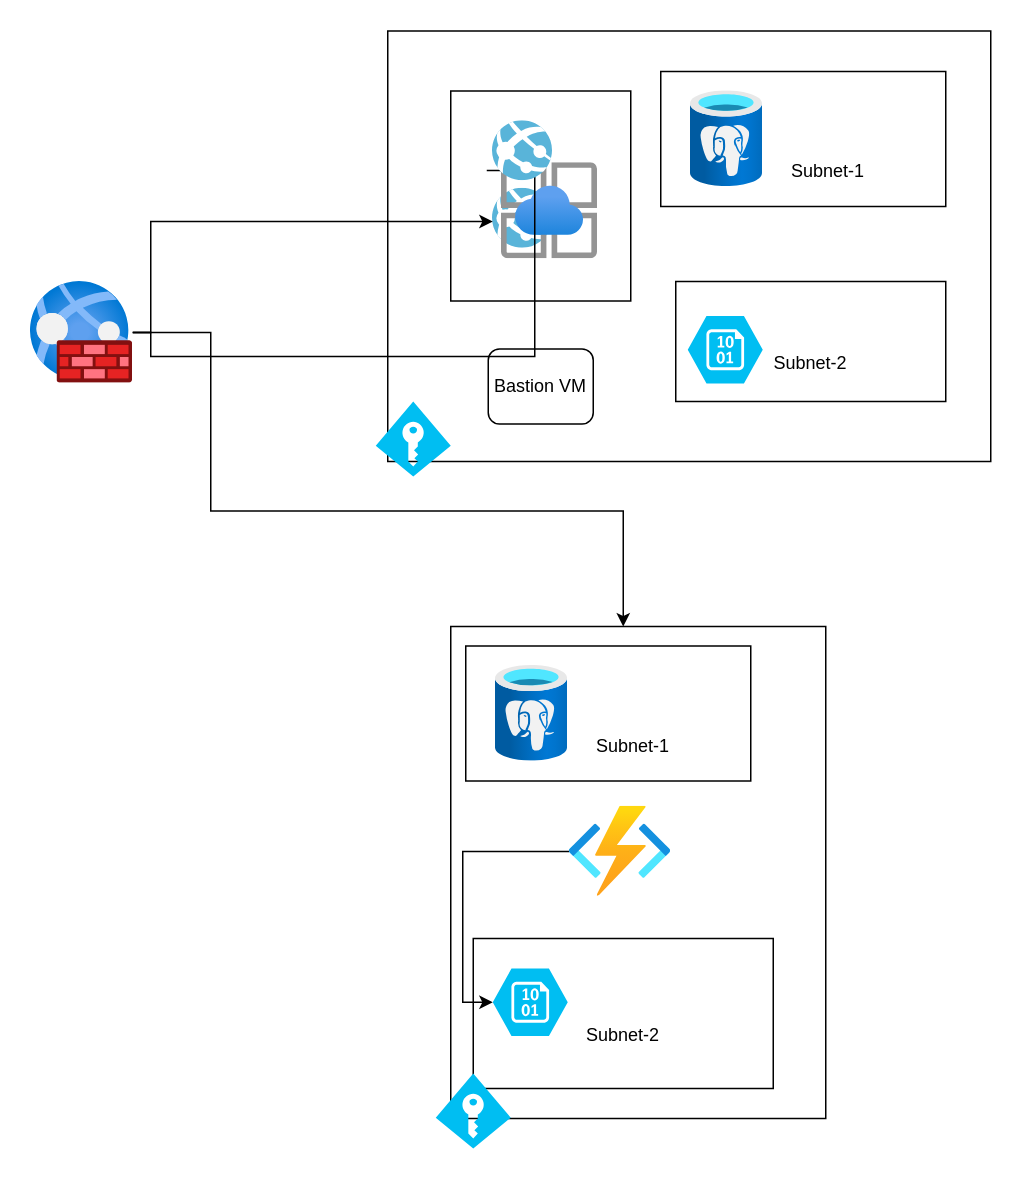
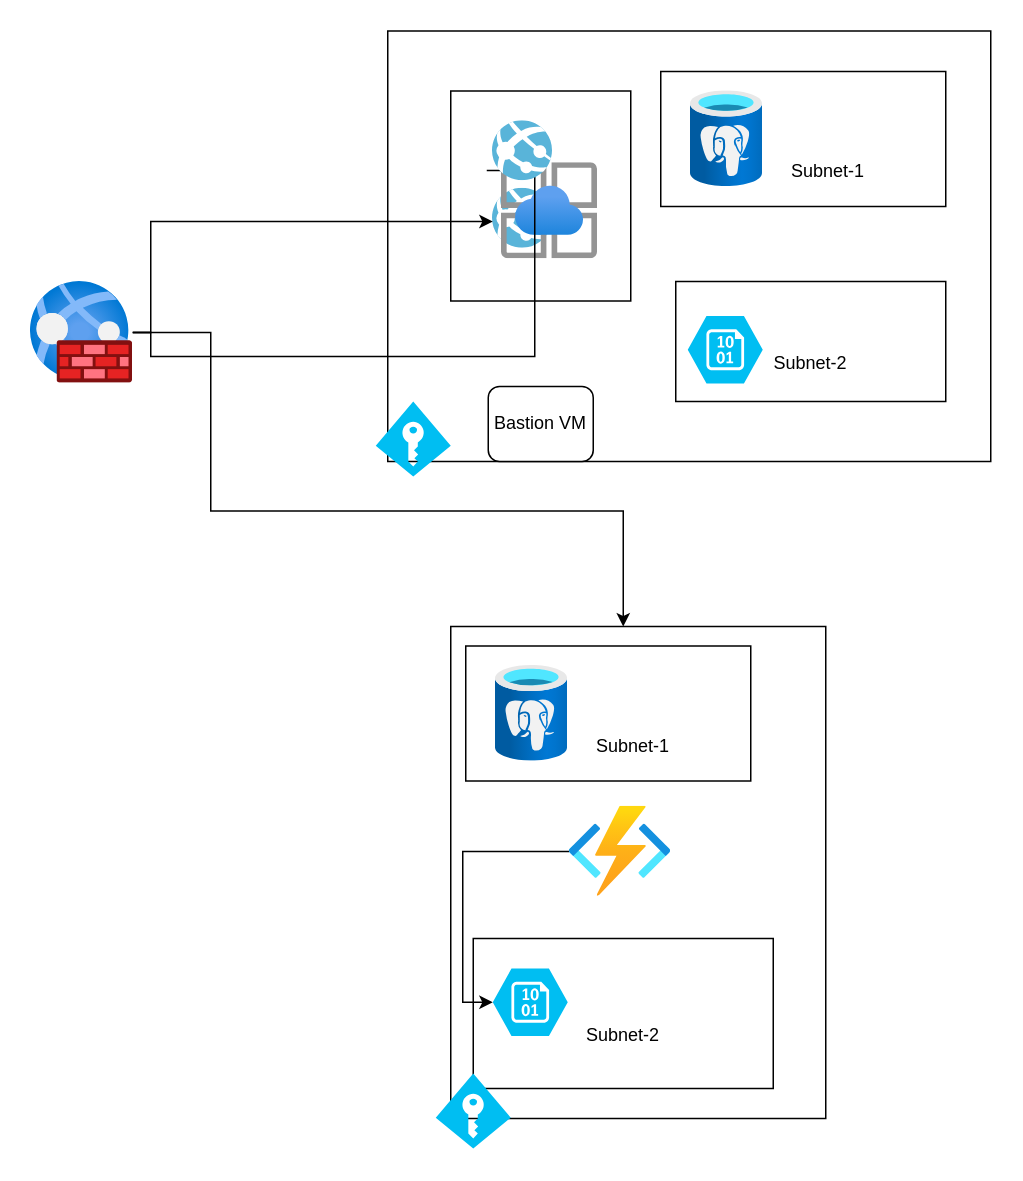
(541, 386) -> (541, 424)
